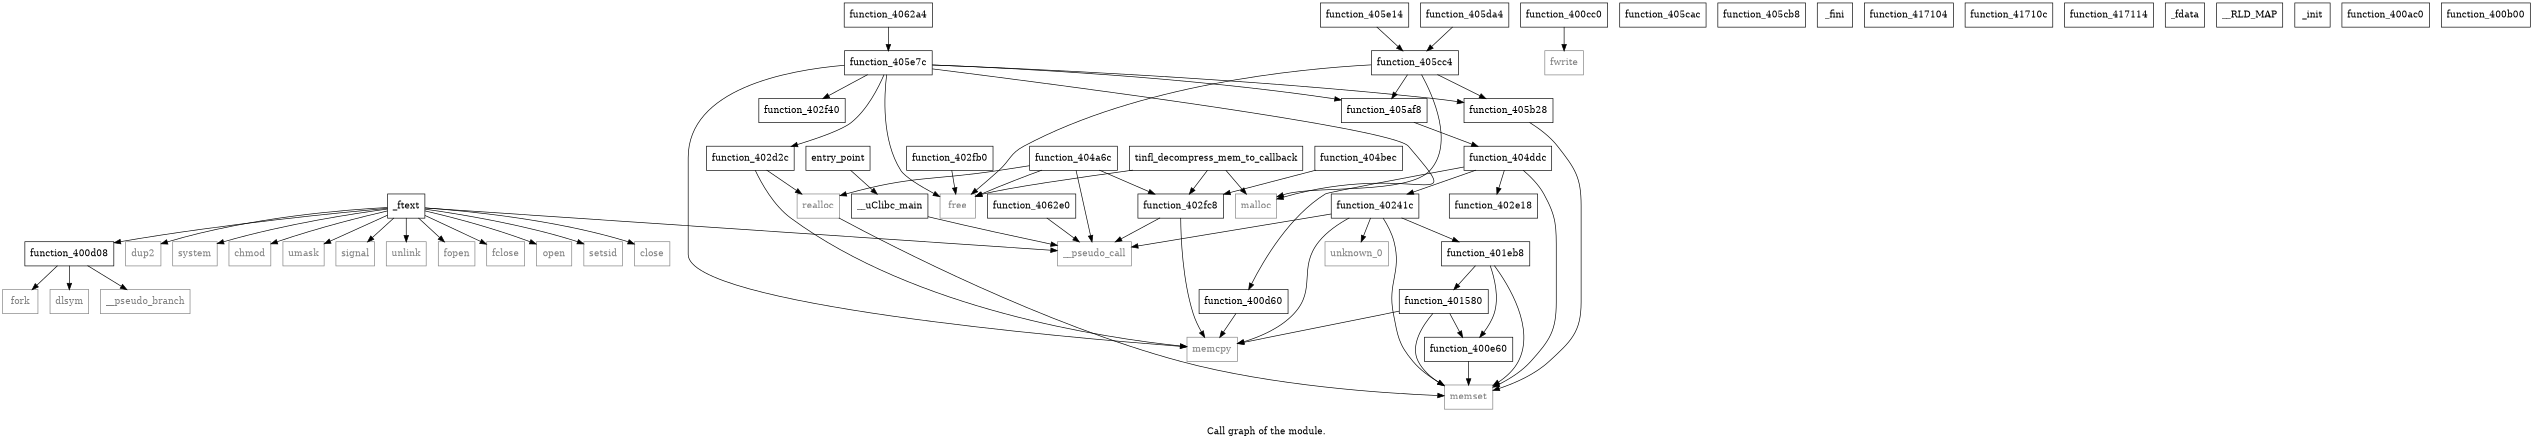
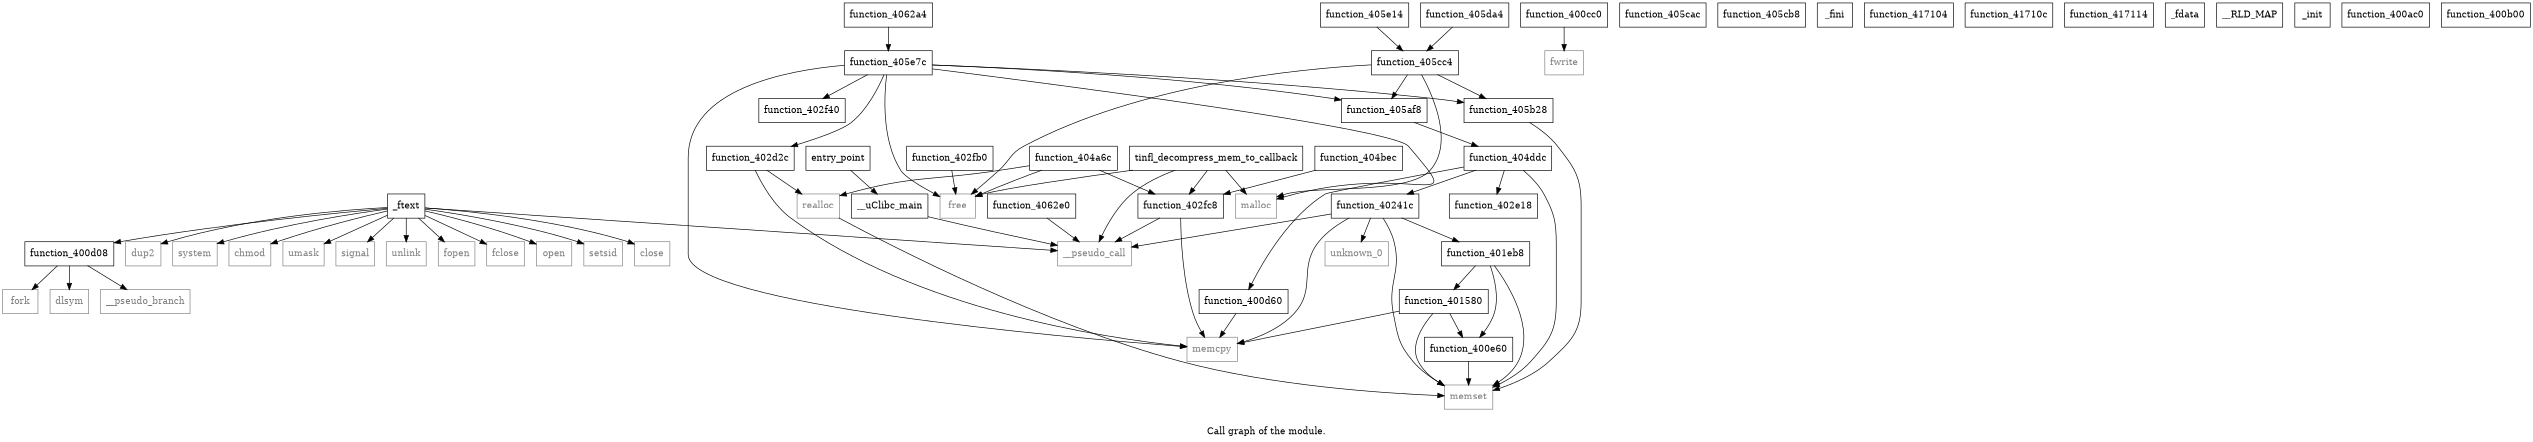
(1083, 203) -> (1131, 195)
